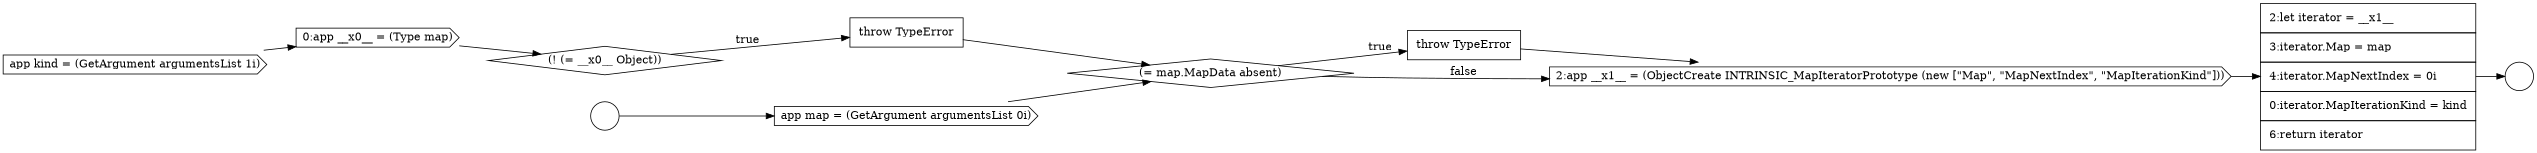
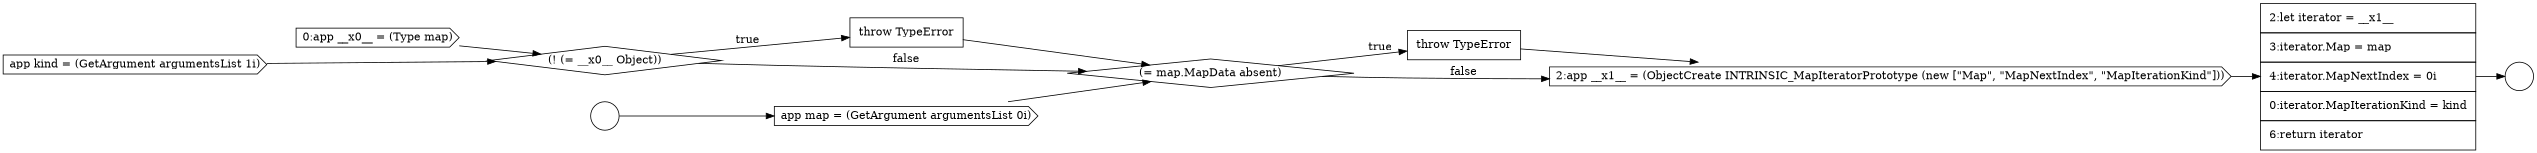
(276, 49) -> (377, 62)
none -> (889, 68)
